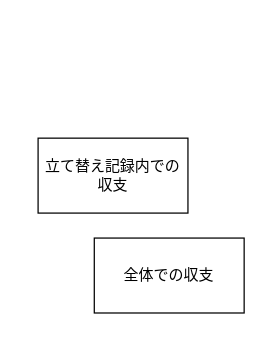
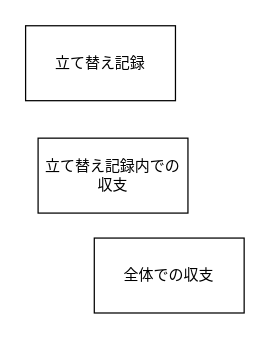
none -> (101, 63)
